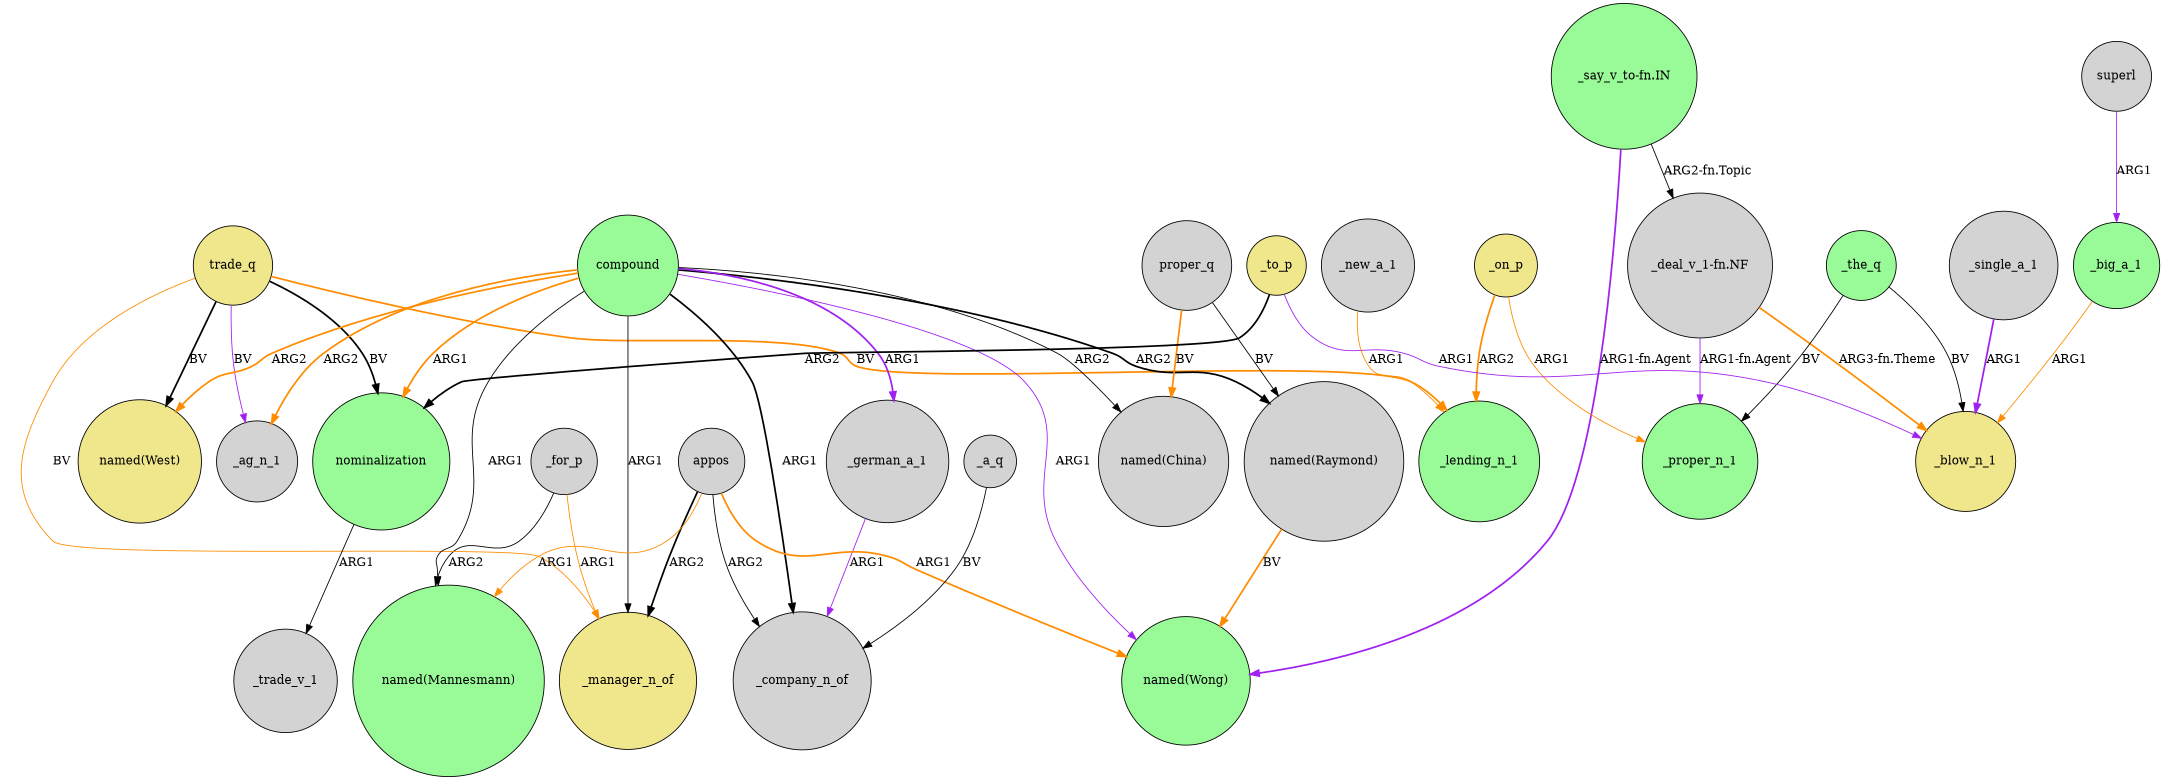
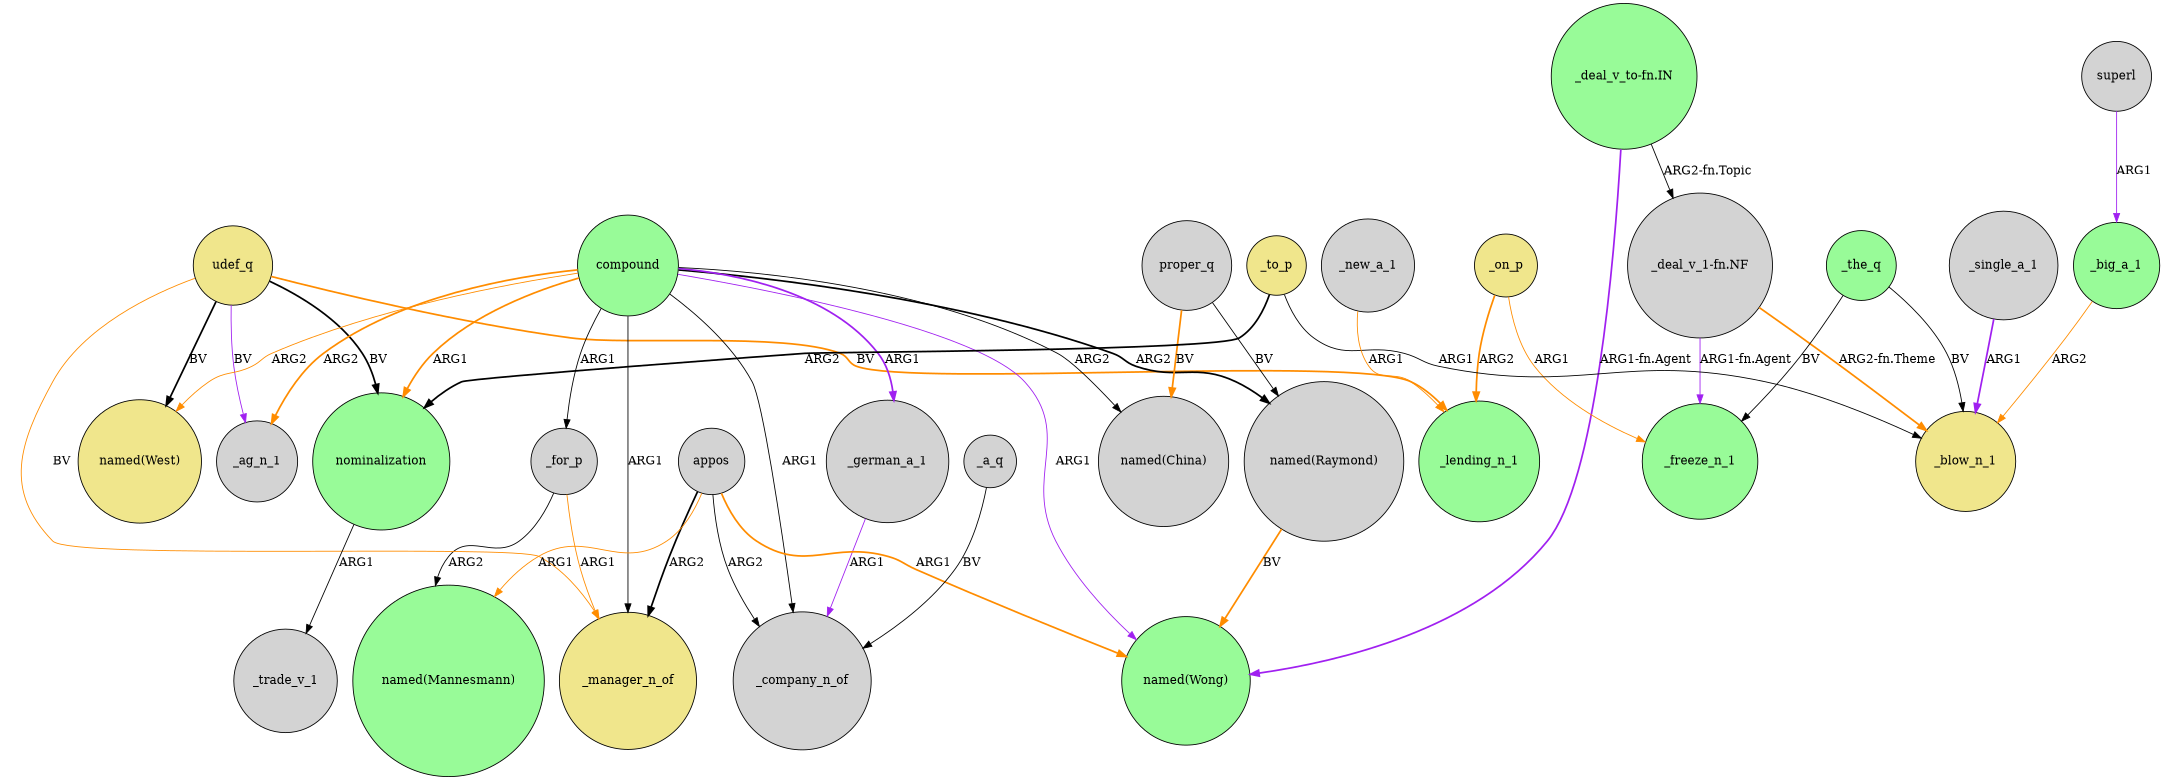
(1624, 76) -> (1624, 76)
(233, 266) -> (233, 266)
(372, 318) -> (372, 318)
(1887, 360) -> (1887, 360)
(2070, 360) -> (2070, 360)
(1589, 375) -> (1589, 375)
(475, 418) -> (578, 362)
(765, 432) -> (765, 432)
(1700, 461) -> (1700, 461)
